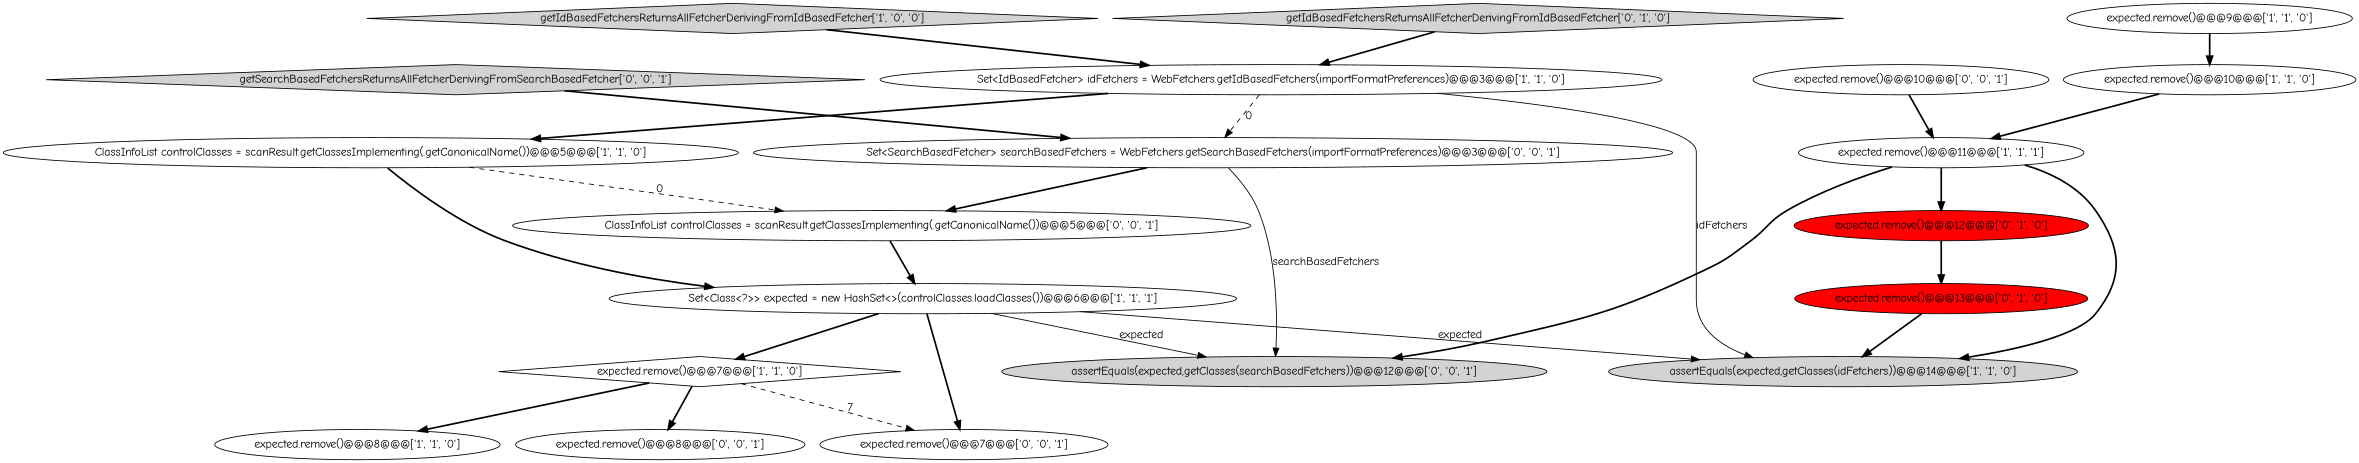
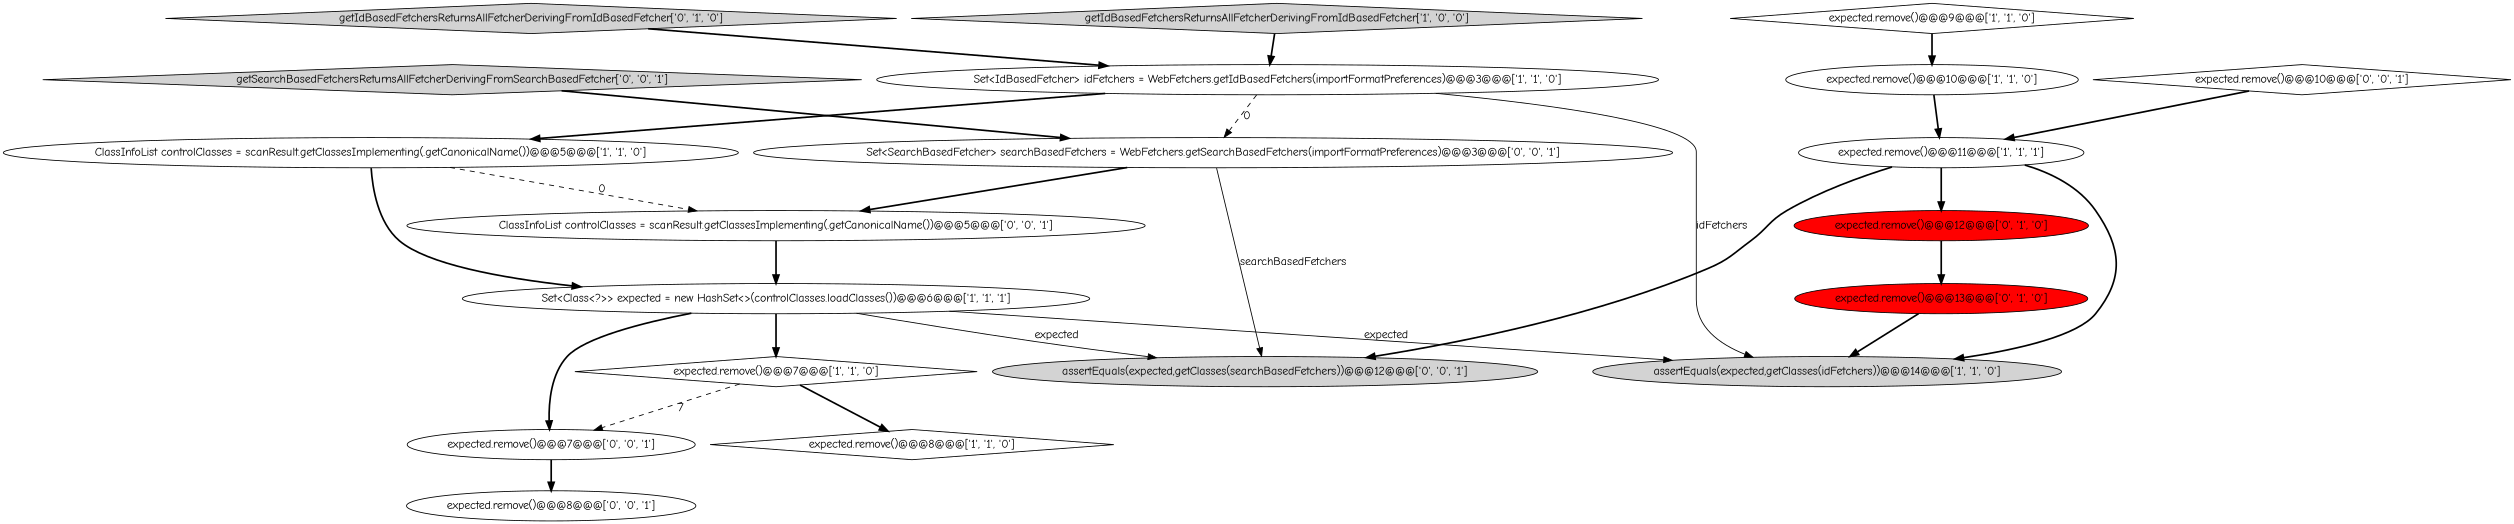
(2210, 18) -> (1932, 18)
(1901, 80) -> (2302, 80)
(682, 404) -> (551, 471)
(357, 445) -> (912, 445)
